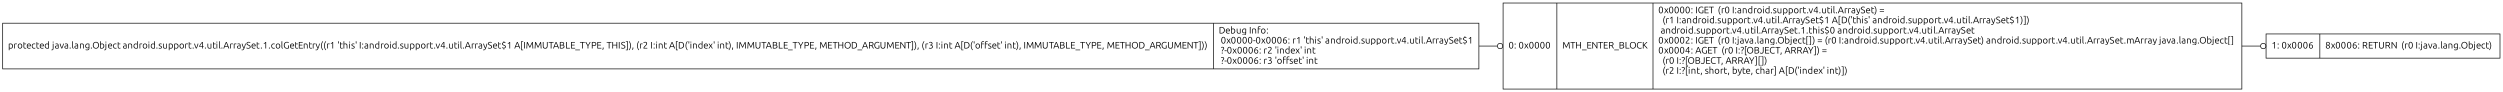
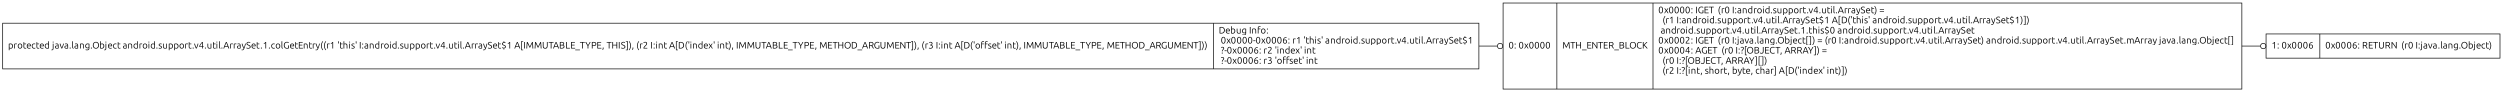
(2410, 46) -> (2410, 46)
